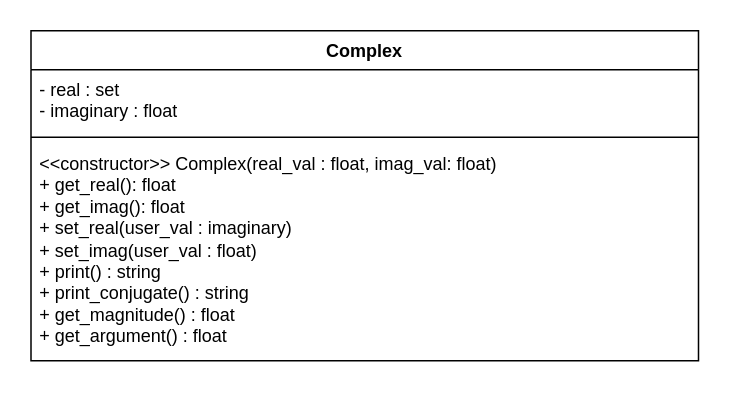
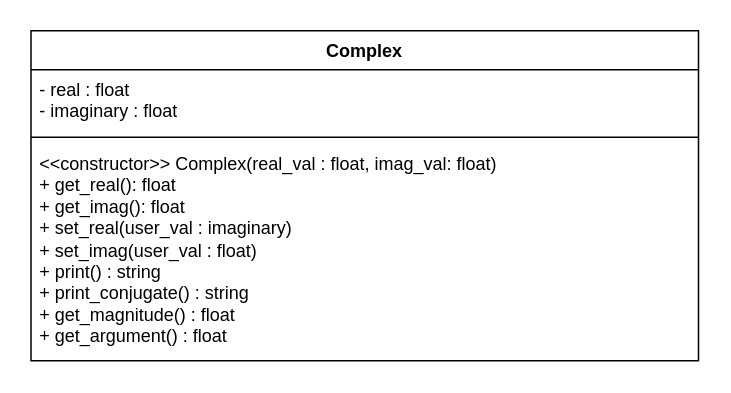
(119, 102) -> (119, 102)
